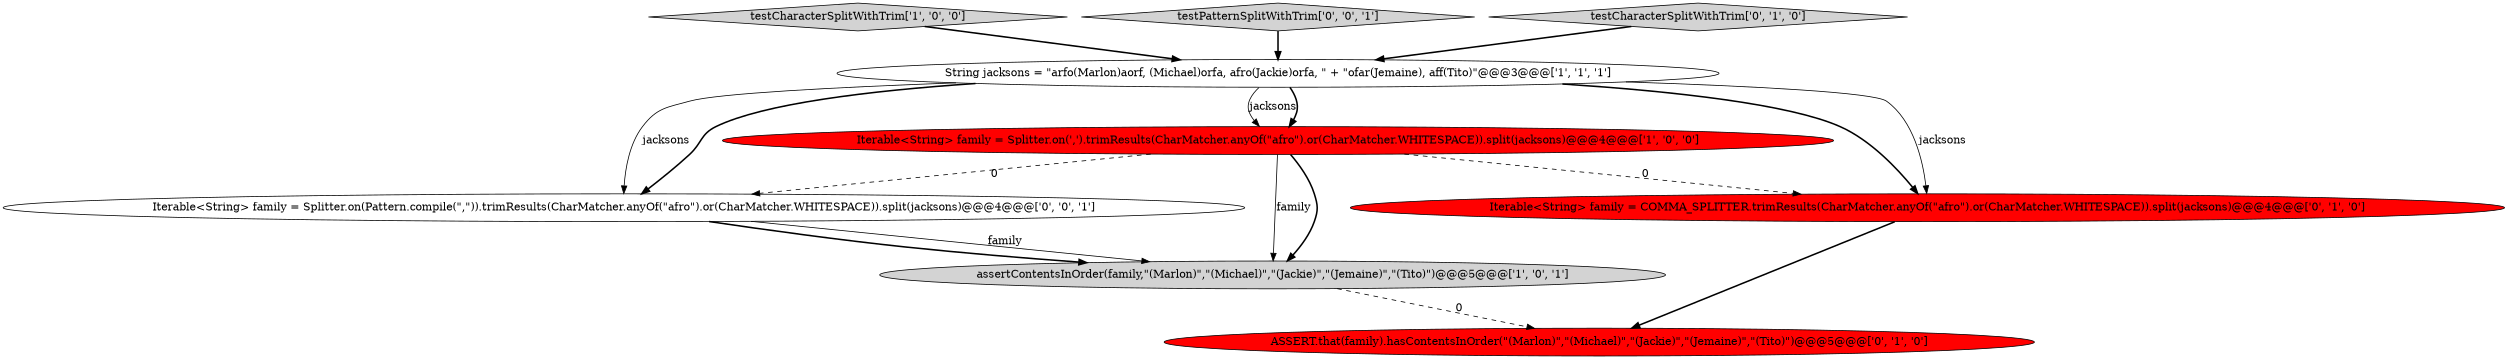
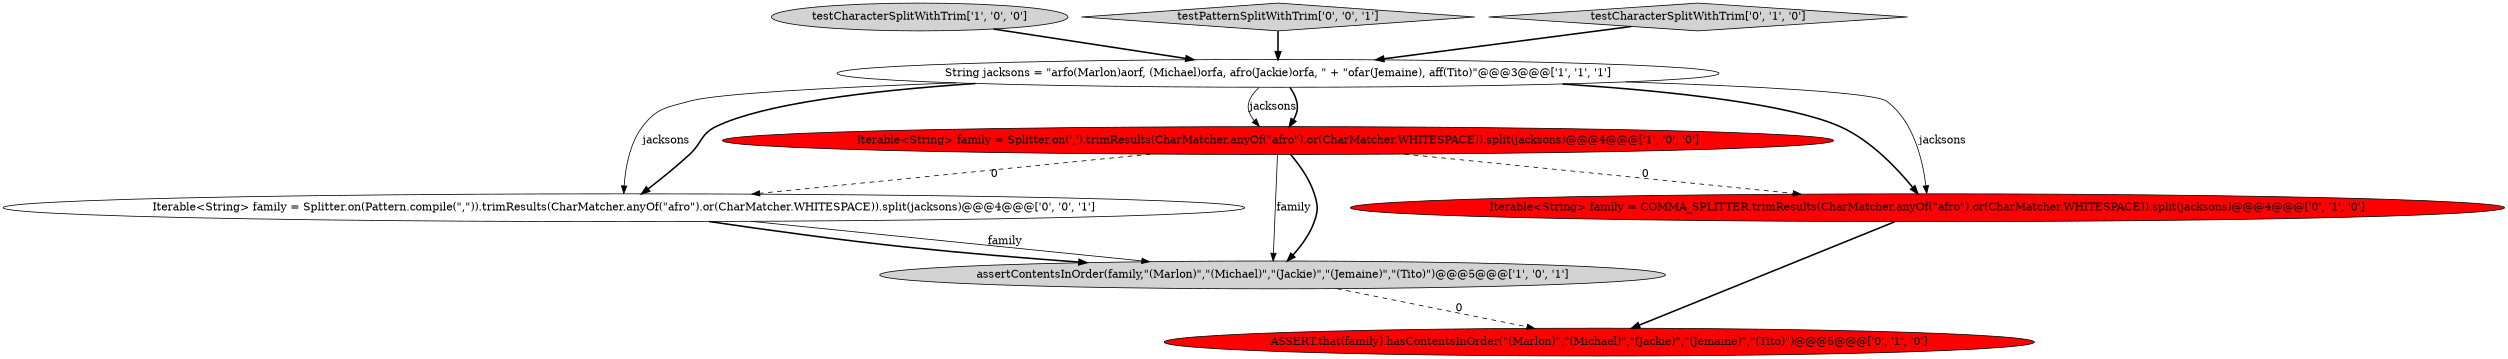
(858, 17) -> (920, 17)
